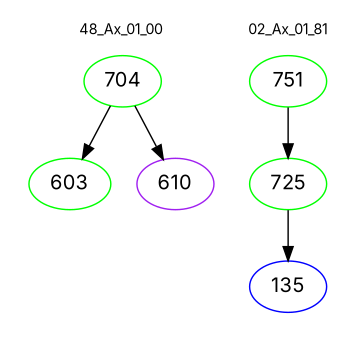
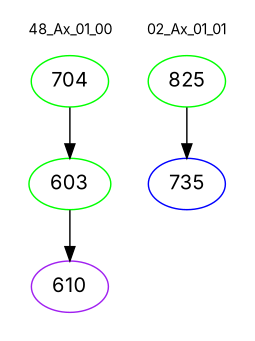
(288, 31) -> (187, 31)
(288, 81) -> none
(146, 126) -> (70, 228)
(288, 184) -> (187, 81)
(288, 287) -> (187, 184)
